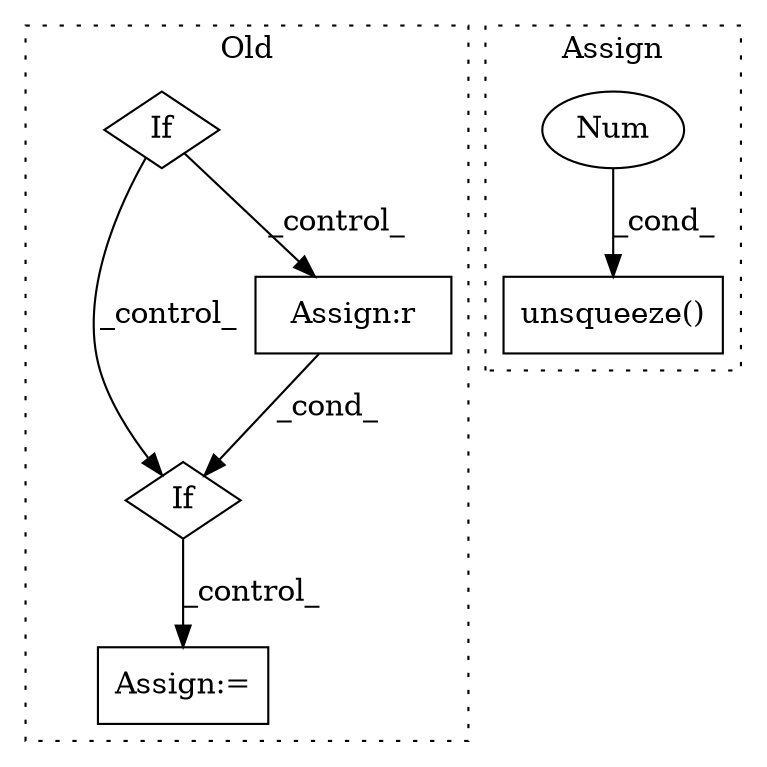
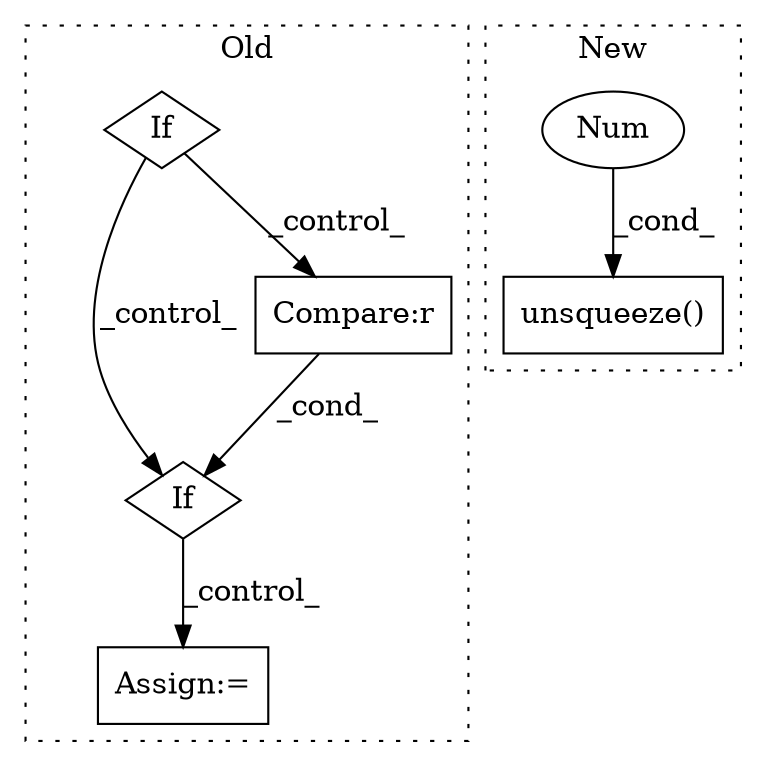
(613, 50) -> (613, 50)
(353, 315) -> (353, 315)
